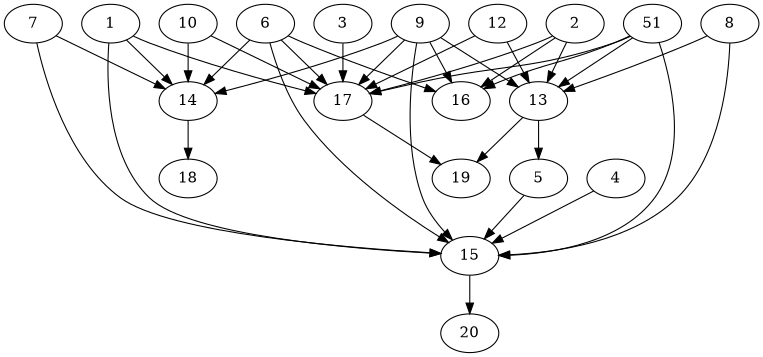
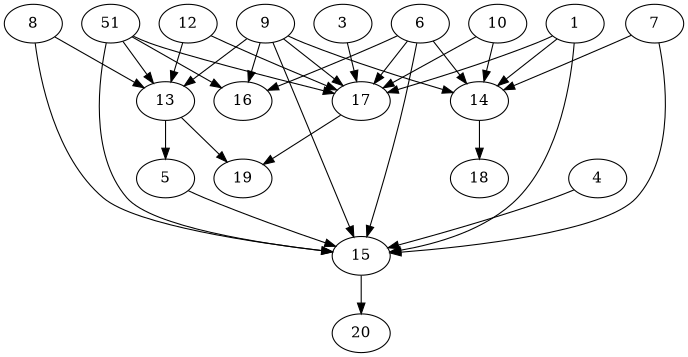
(575, 24) -> none
